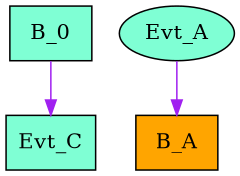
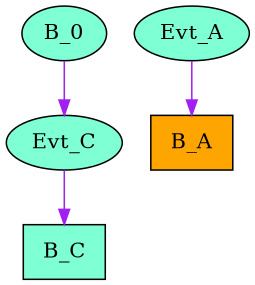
(51, 33) -> (64, 33)
(51, 143) -> (64, 143)
none -> (64, 252)
